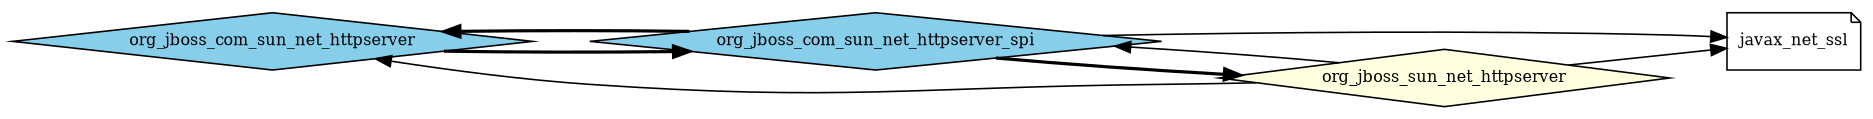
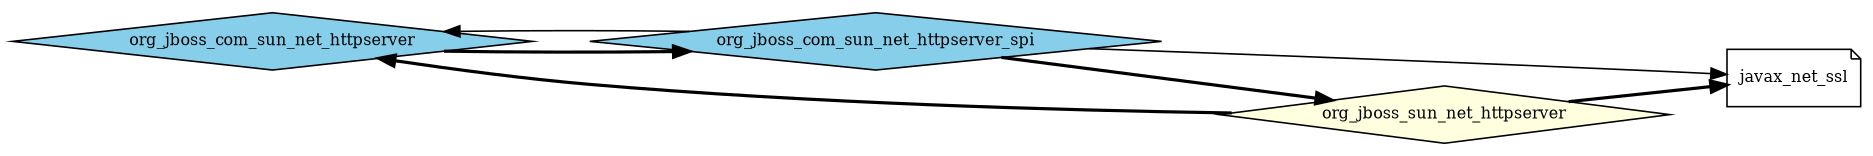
(575, 31) -> (575, 31)
(1235, 54) -> none
(1639, 58) -> (1639, 94)
(823, 93) -> (812, 99)
